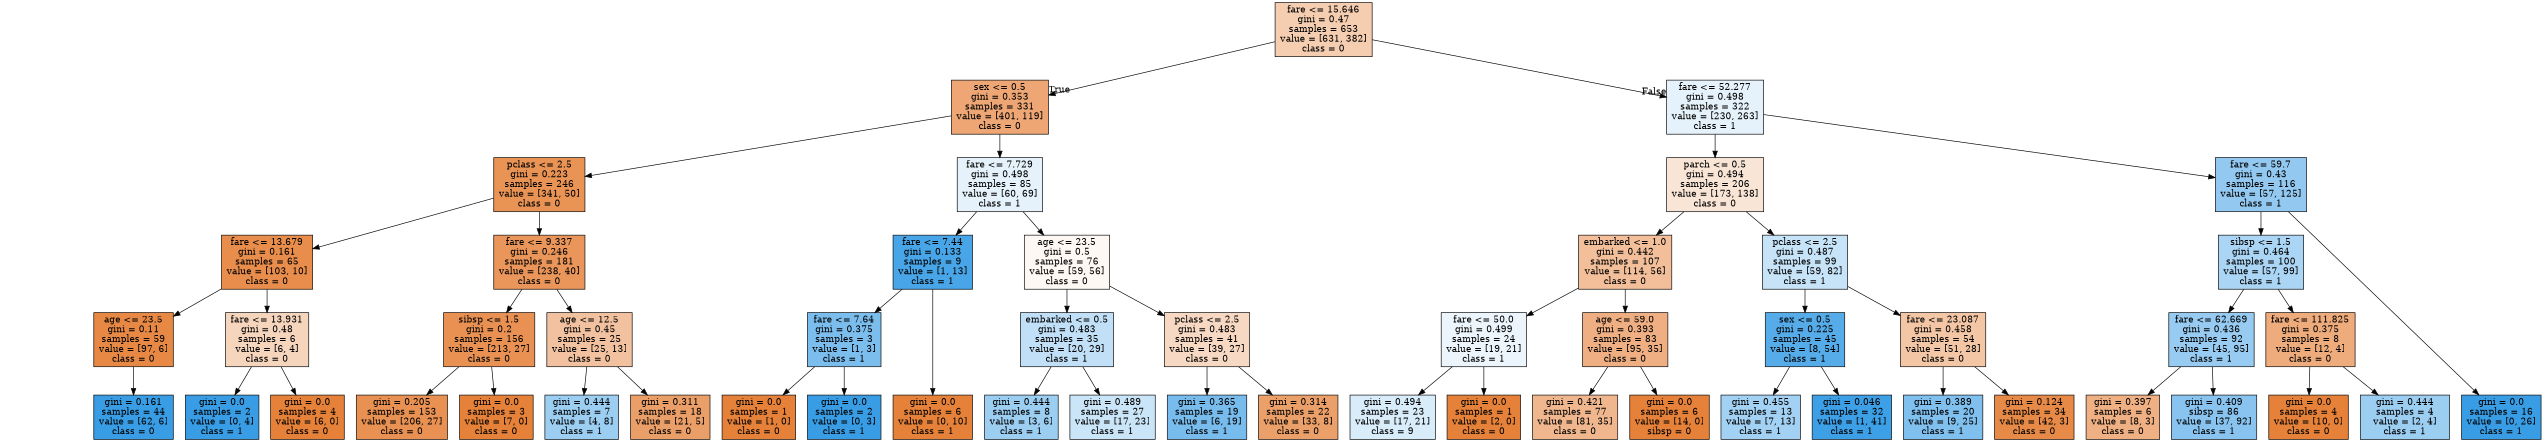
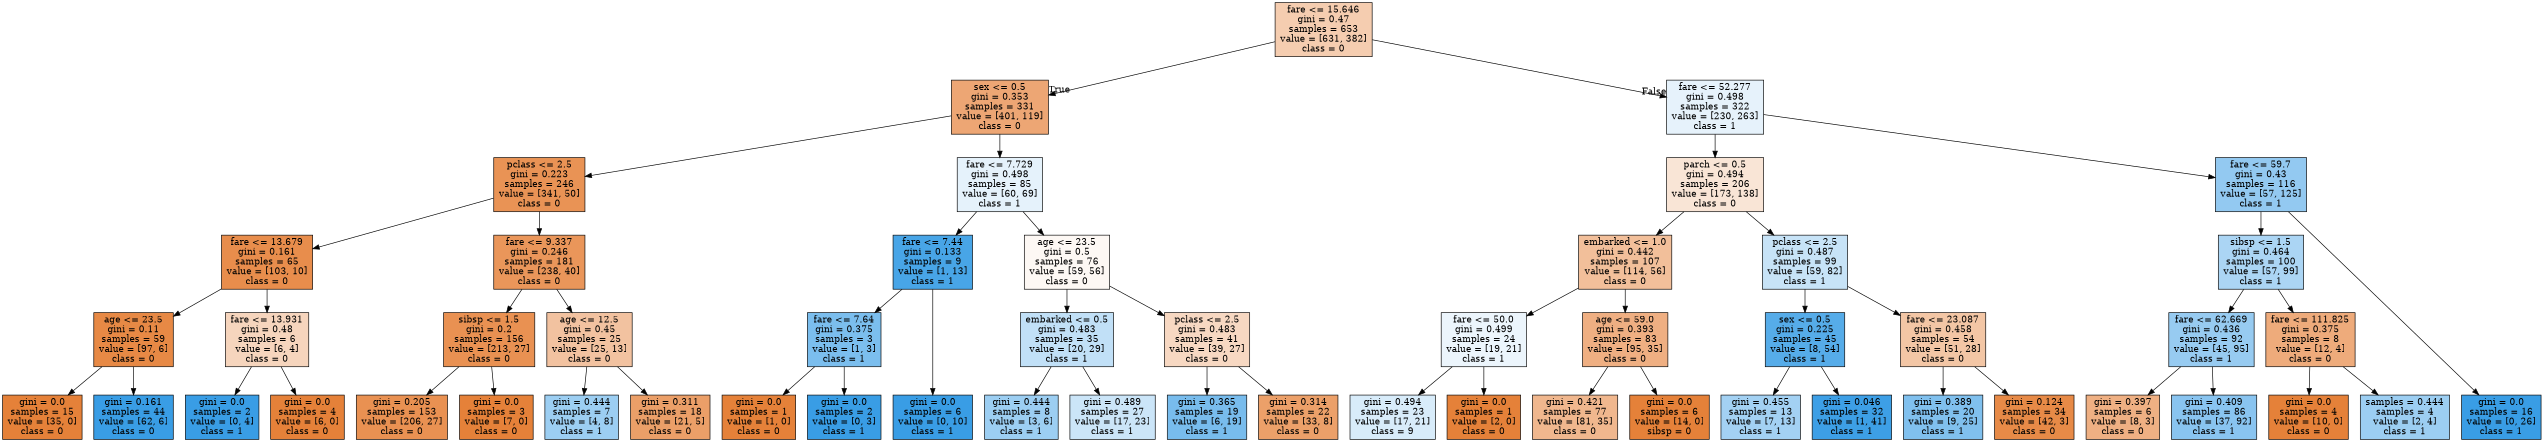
none -> (42, 417)
(933, 417) -> (933, 417)
(2214, 417) -> (2214, 417)
(2405, 417) -> (2405, 417)
